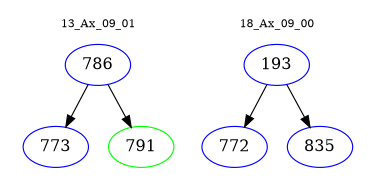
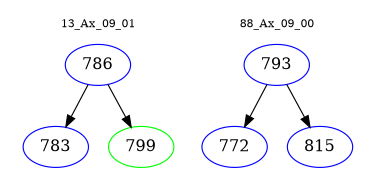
(277, 24) -> (277, 24)
(277, 65) -> (277, 65)
(56, 147) -> (56, 147)
(141, 147) -> (141, 147)
(320, 147) -> (320, 147)
